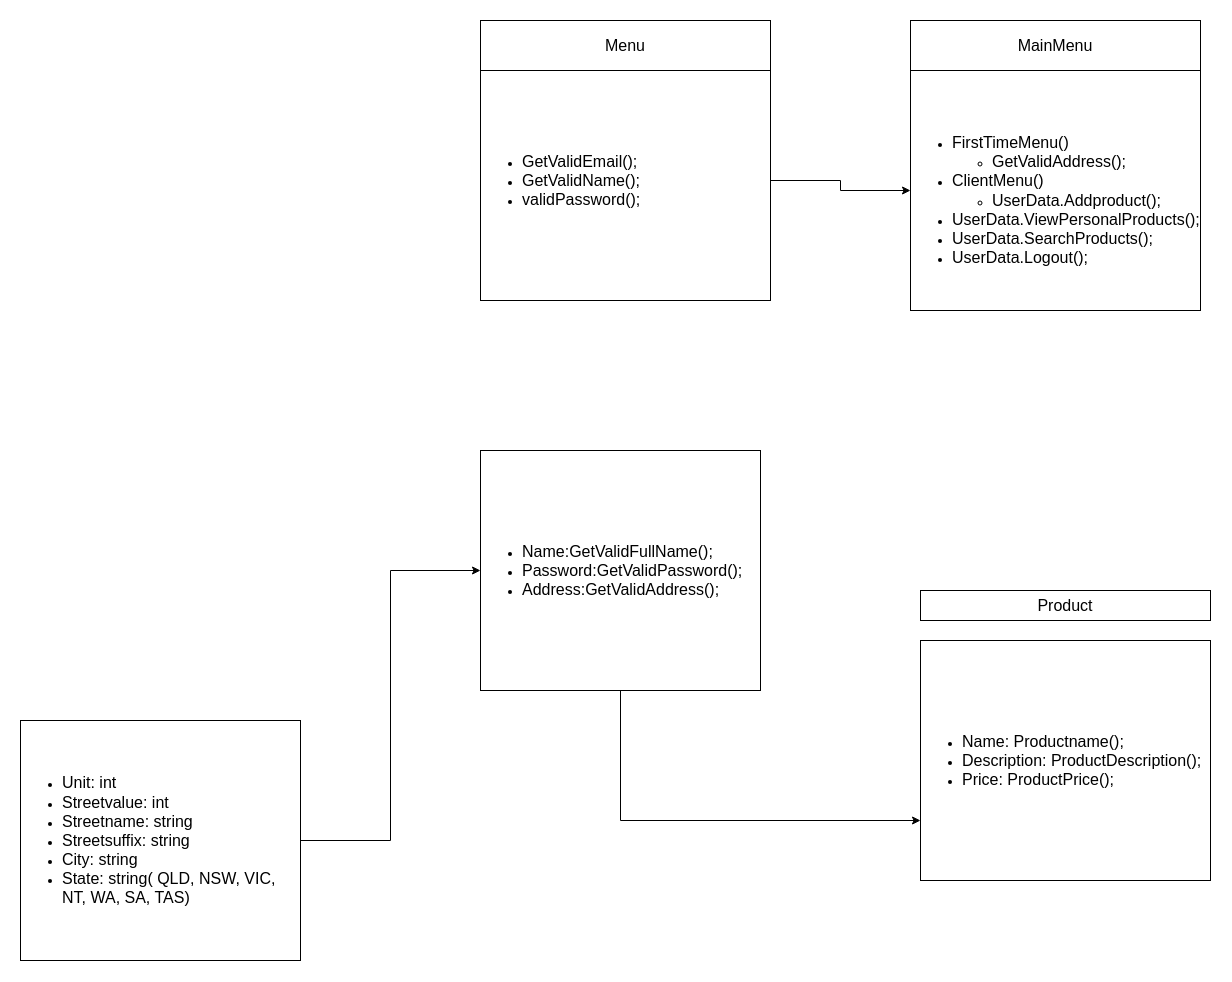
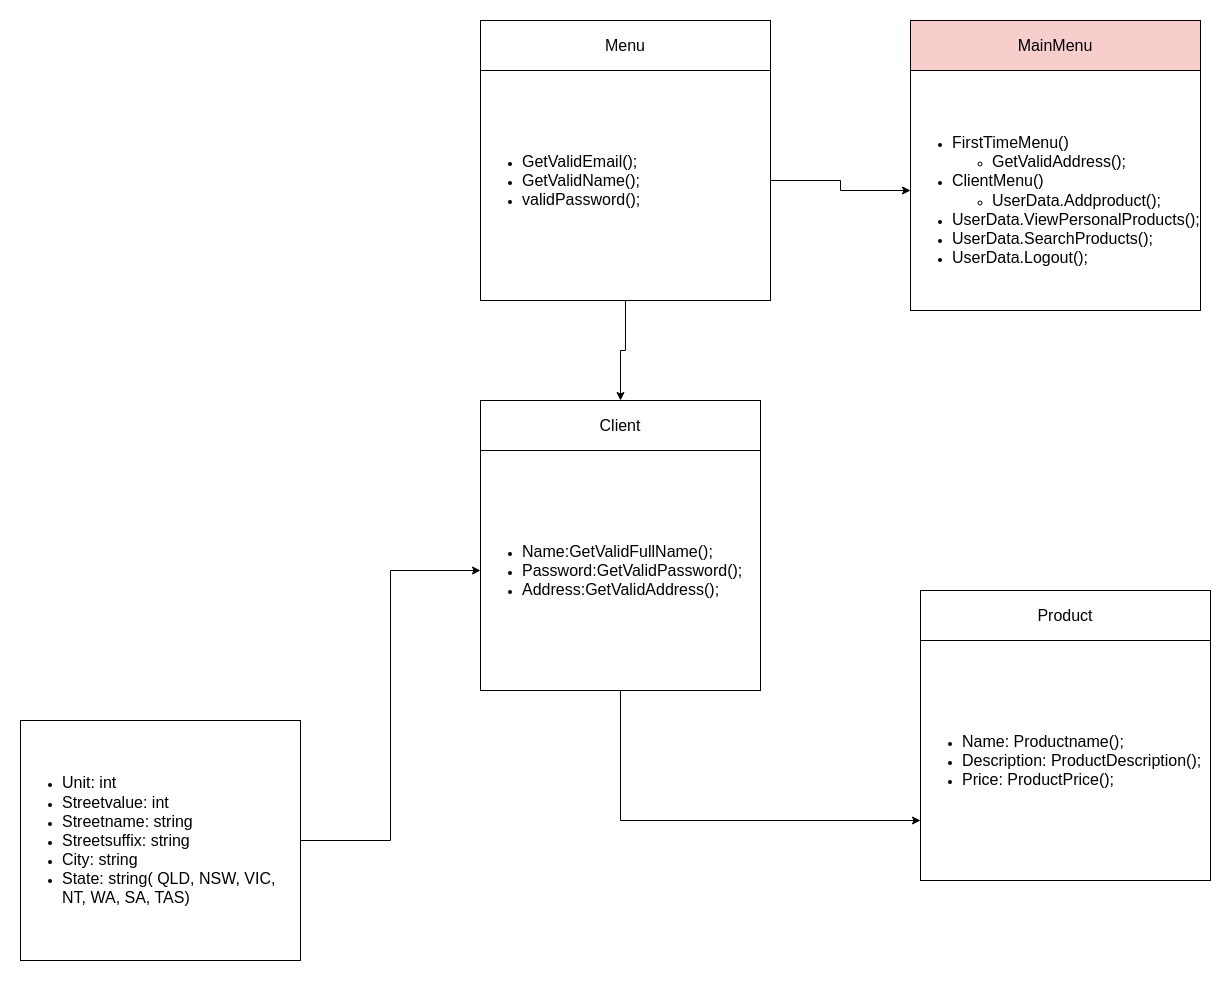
(1056, 46) -> (1056, 46)
none -> (626, 350)
none -> (621, 426)
(1066, 606) -> (1066, 616)
